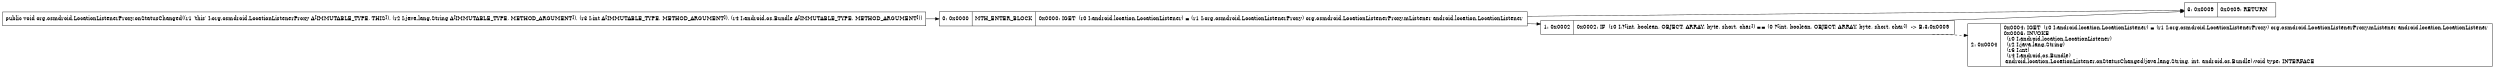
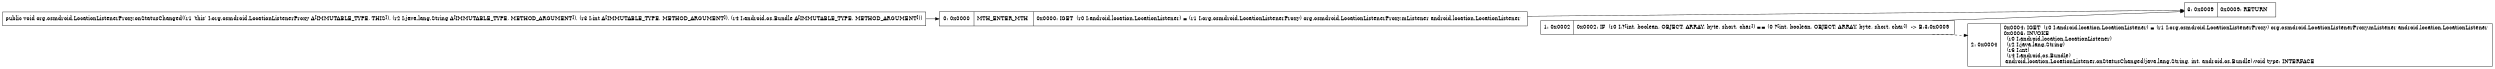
(2247, 10) -> (2247, 10)
(1004, 19) -> (1003, 19)
(1532, 24) -> none
